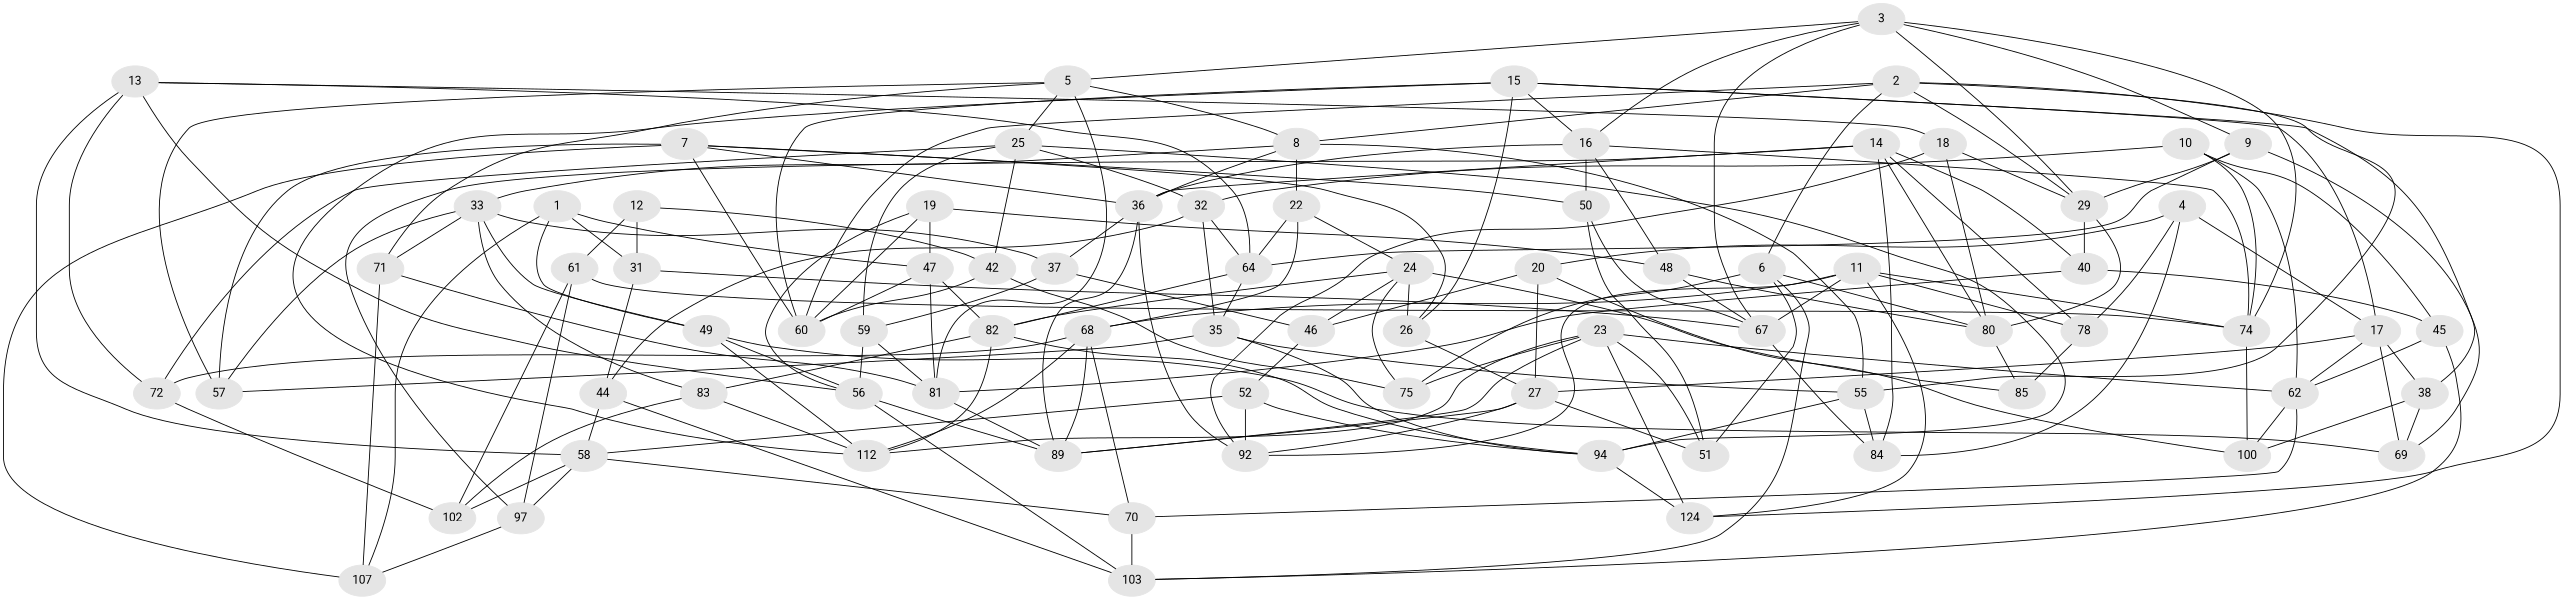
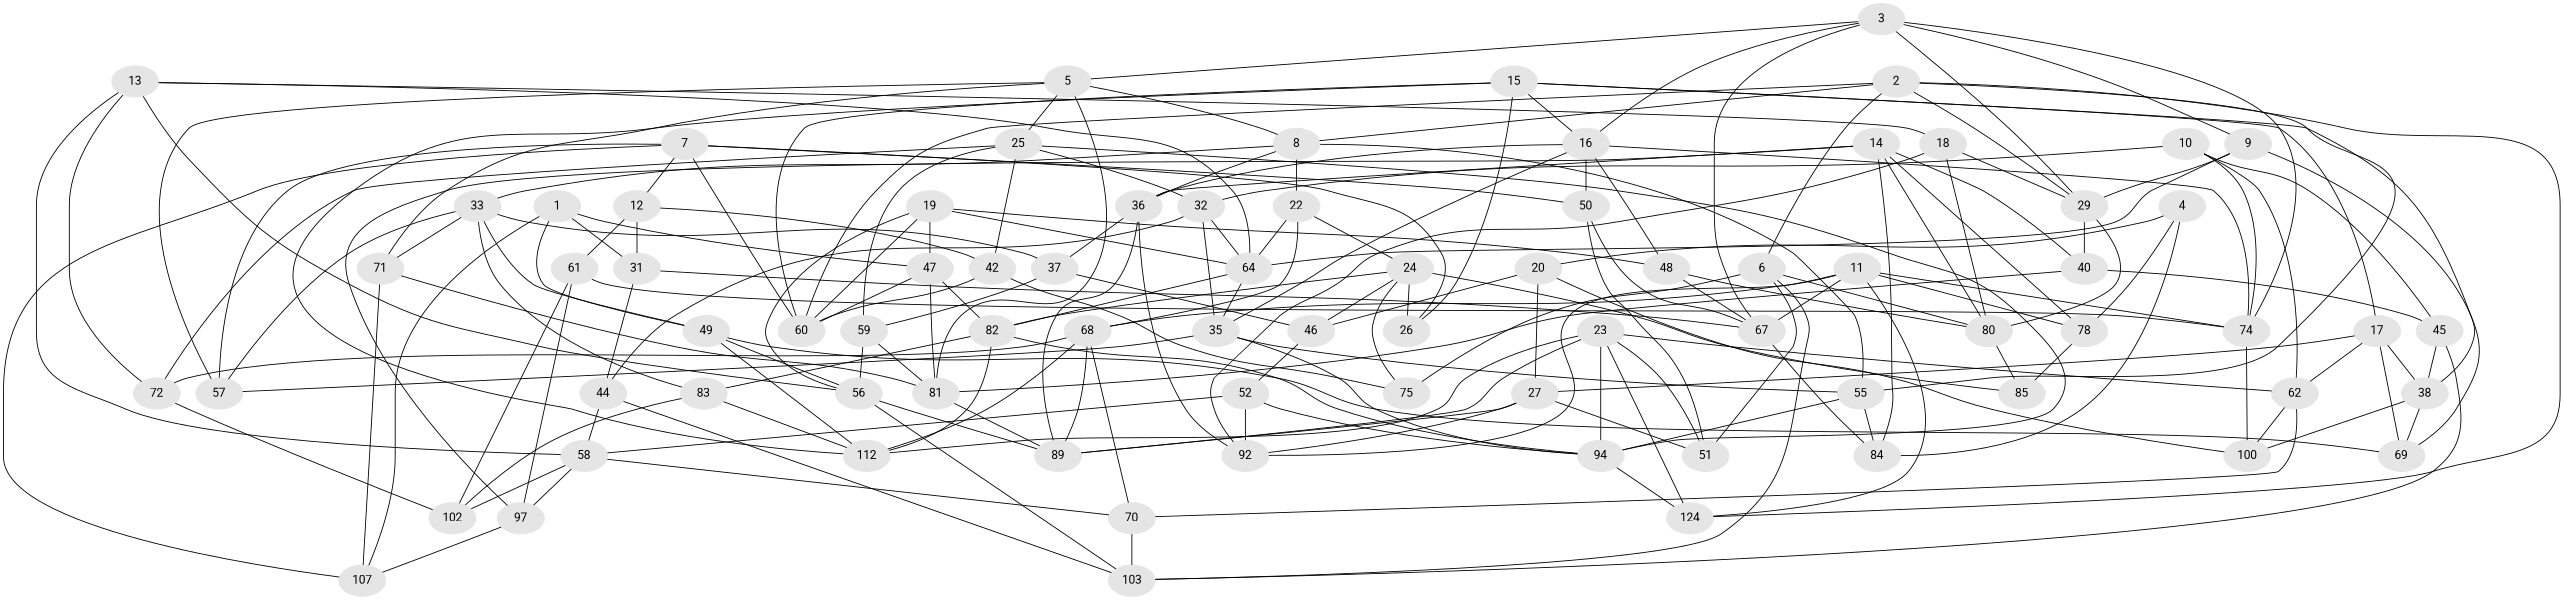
(932, 178) -> (659, 178)
none -> (1396, 230)
none -> (1076, 235)
(2284, 271) -> none
(1502, 359) -> (1601, 396)
(1471, 362) -> none
(2368, 364) -> (2432, 362)
